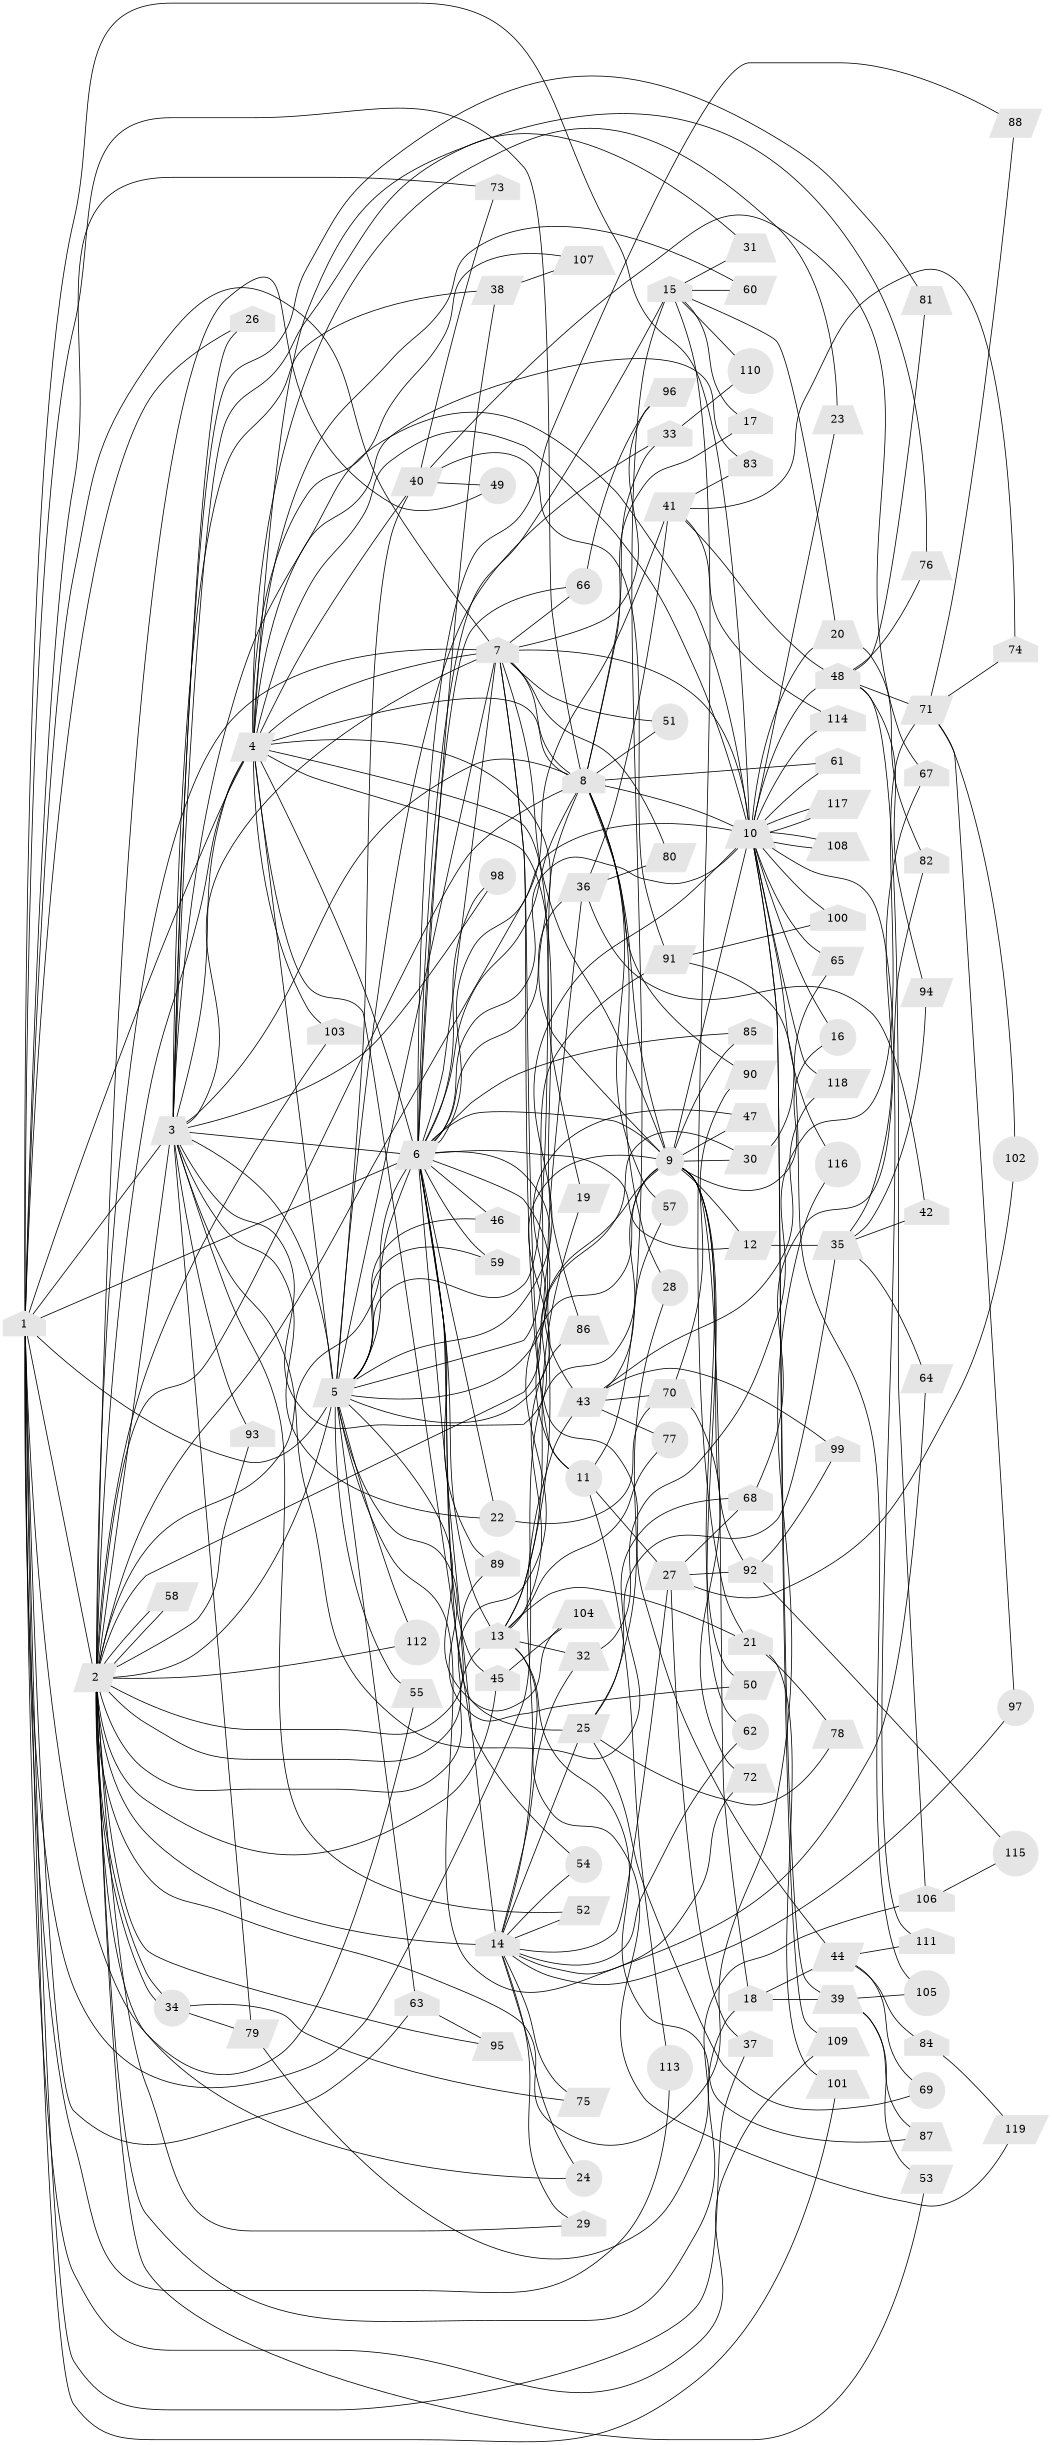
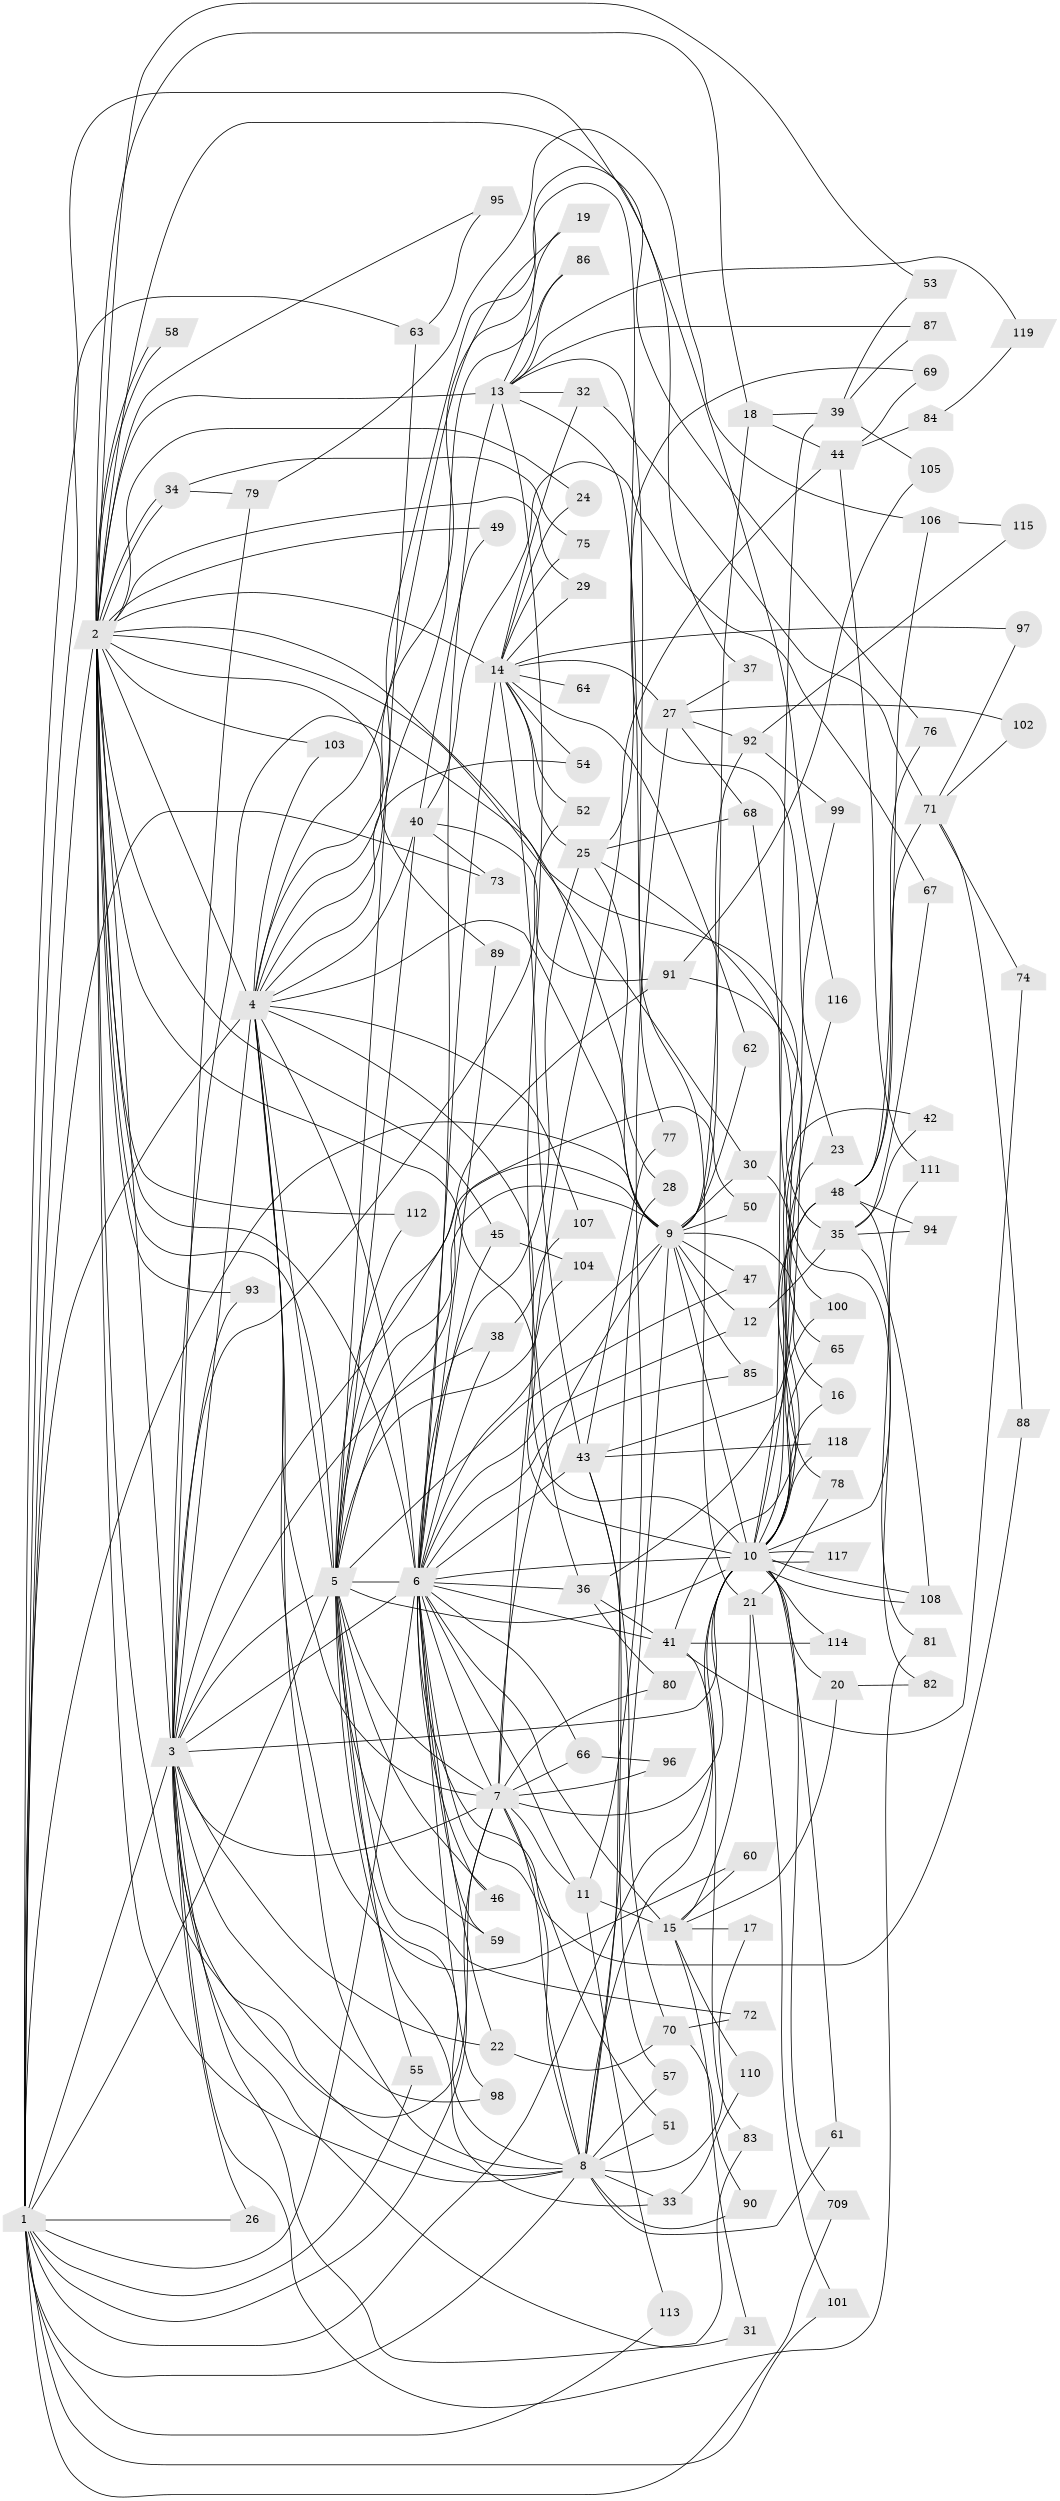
(426, 415) -> (341, 2279)
(887, 1293) -> (909, 1414)
(838, 2042) -> (838, 2205)
